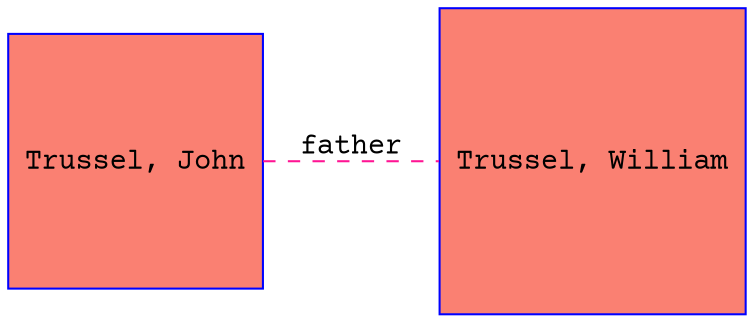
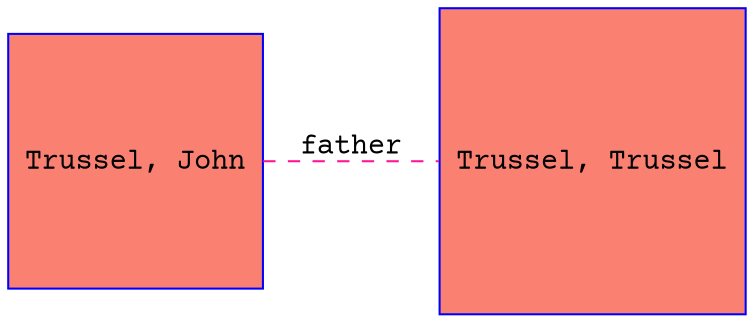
(593, 161) -> (593, 161)
